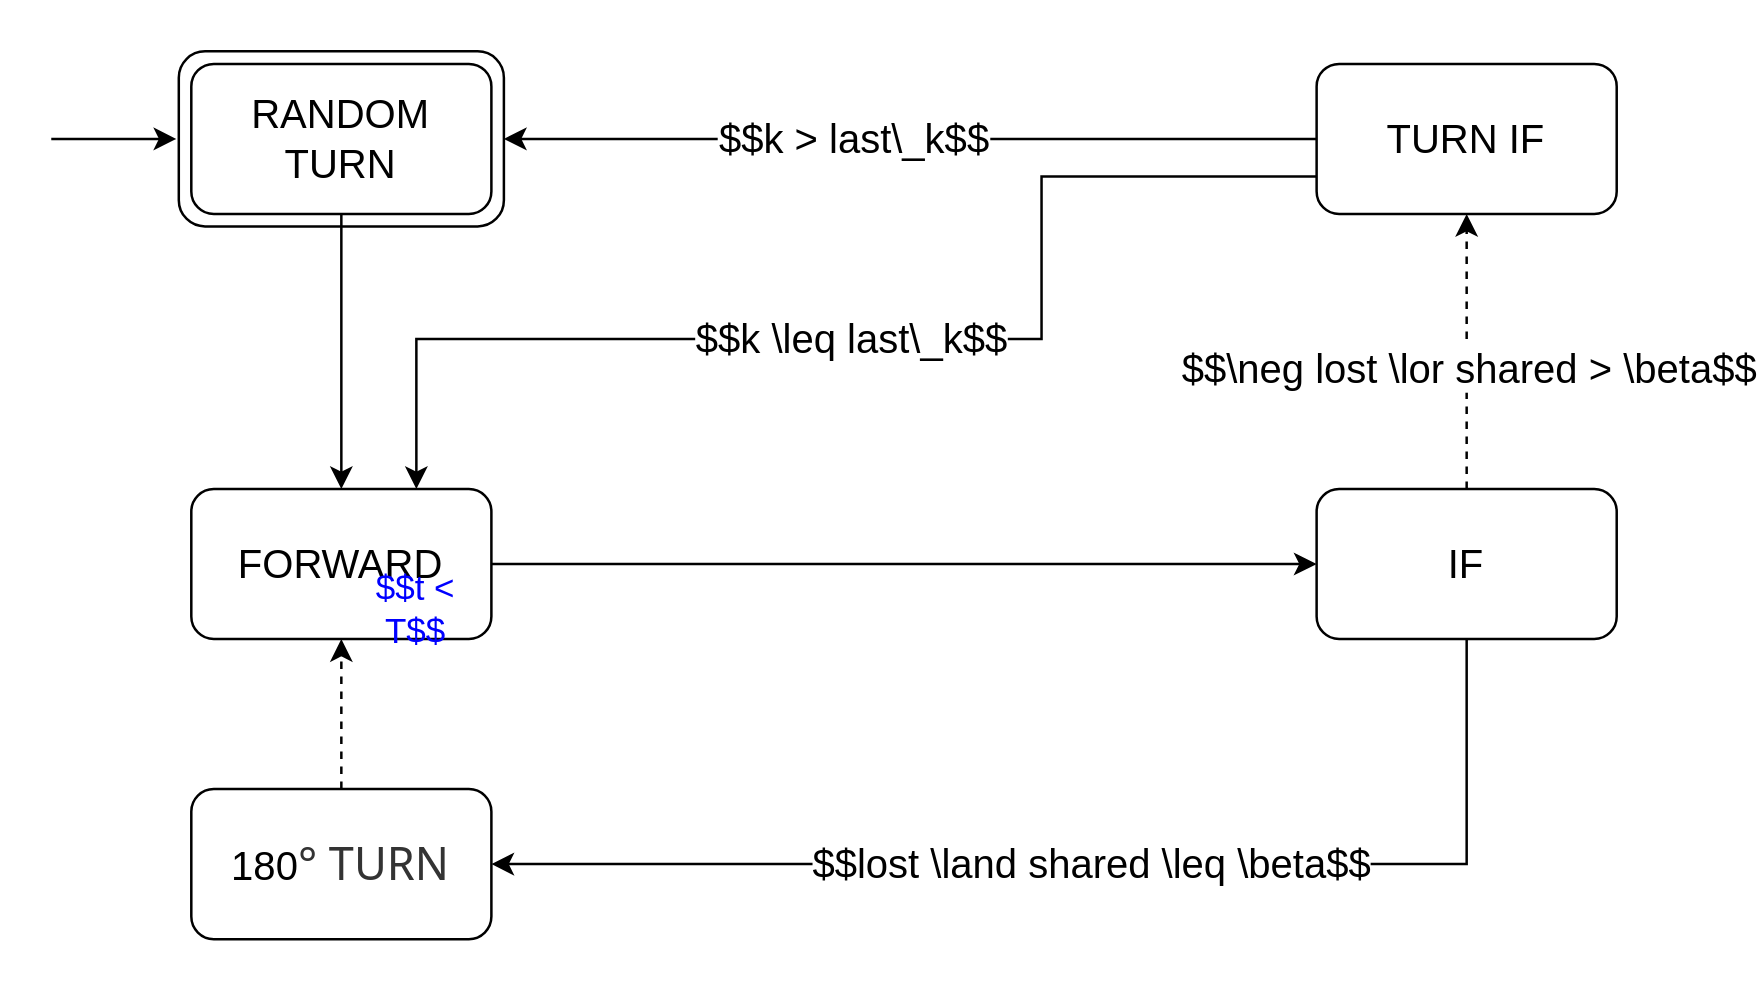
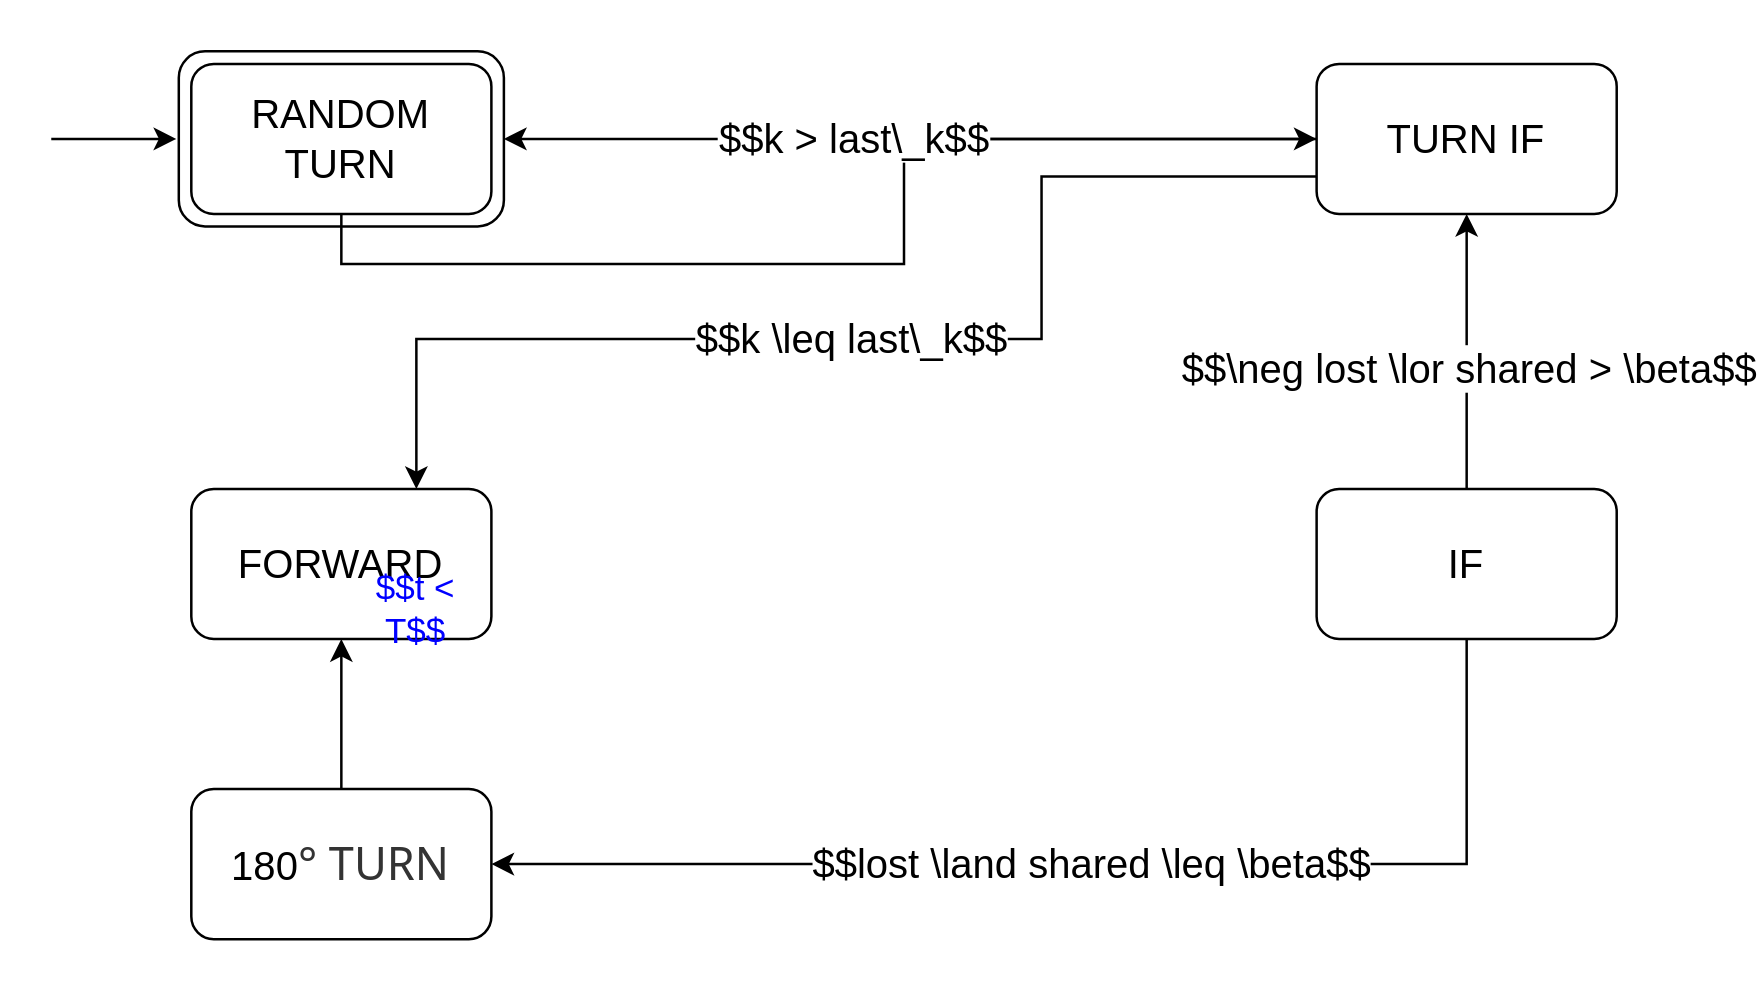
(1466, 287) -> (1466, 287)
(341, 367) -> (673, 264)
(895, 564) -> none
(341, 719) -> (341, 719)
